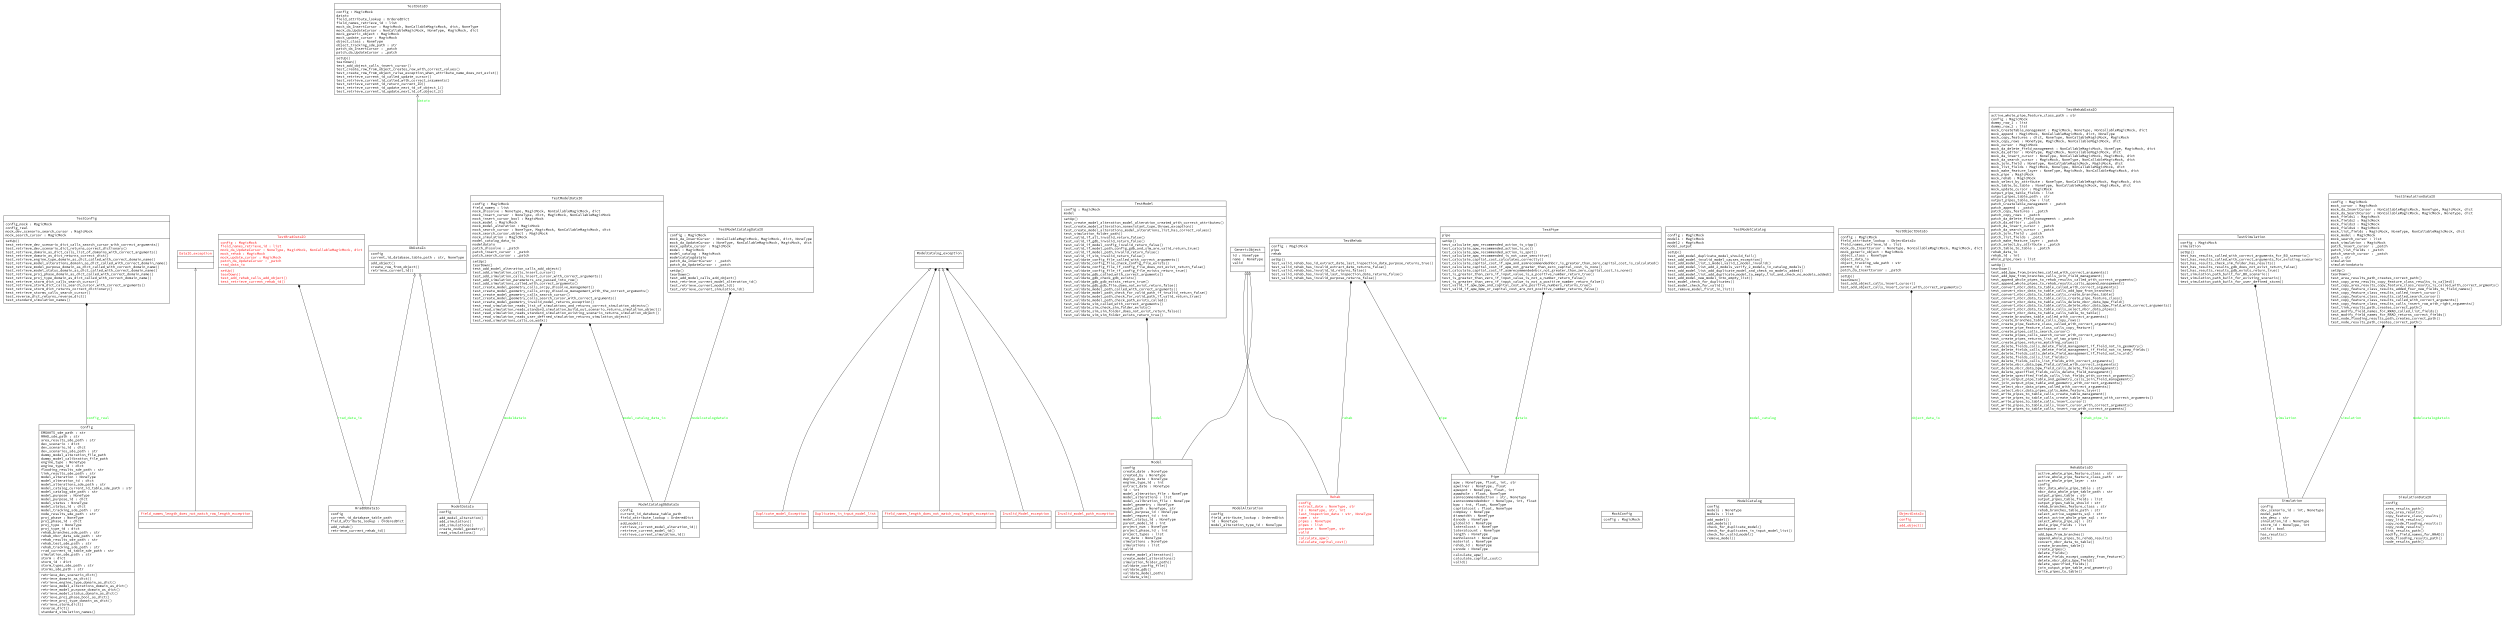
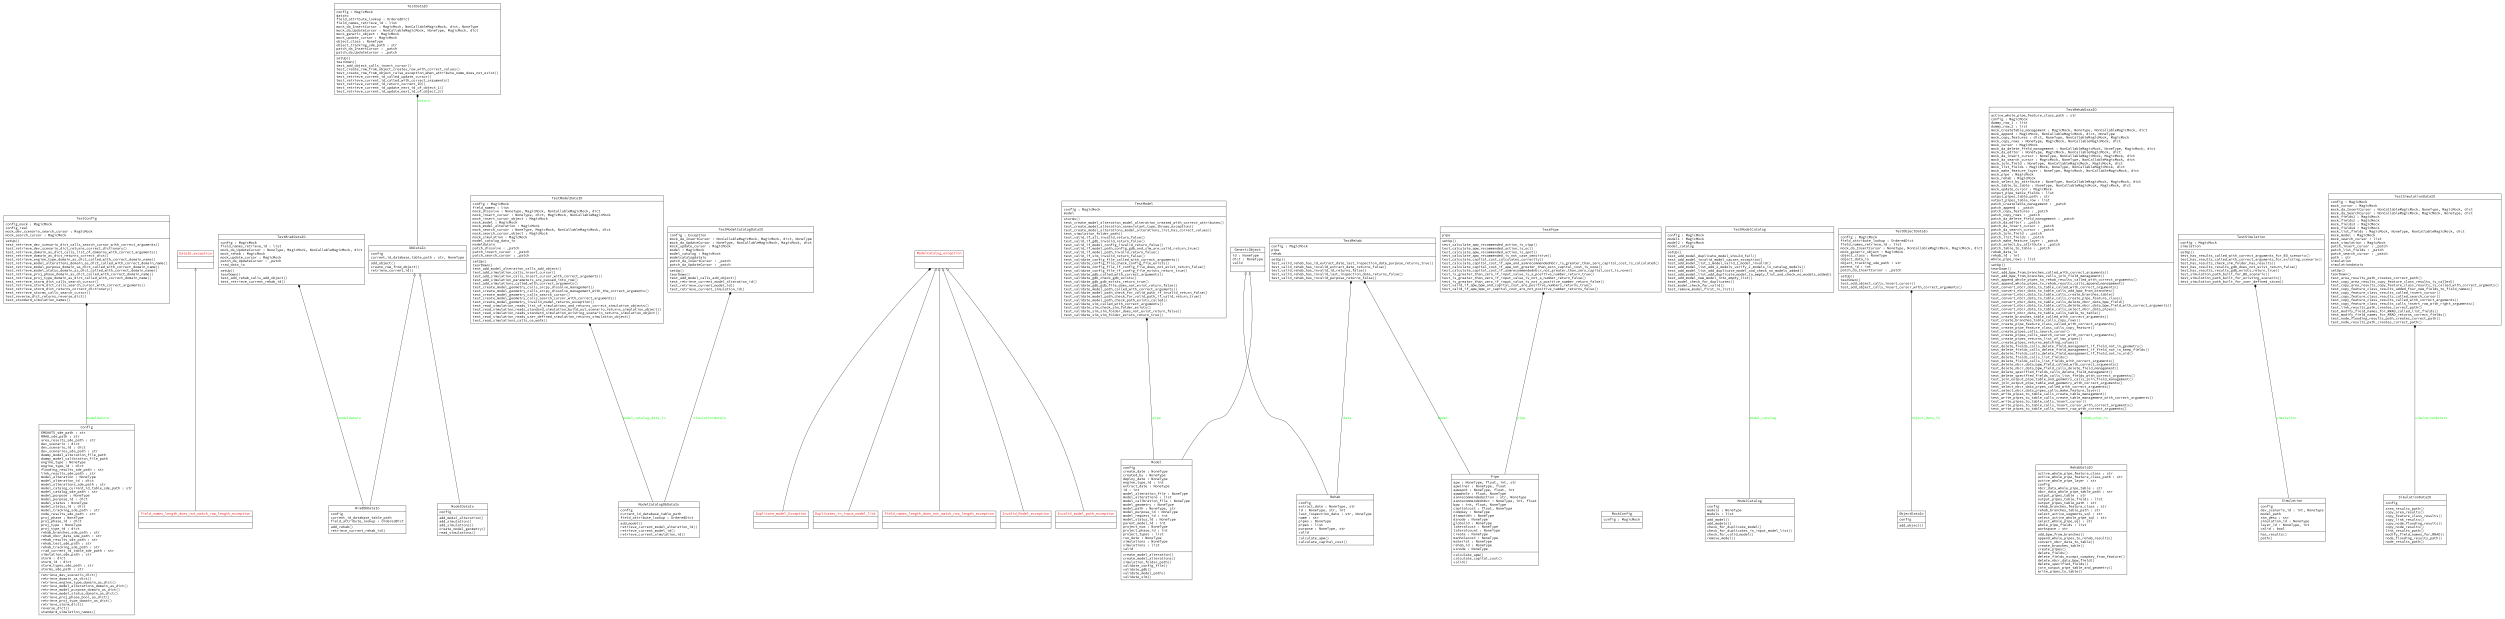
(418, 171) -> (418, 171)
(508, 219) -> (510, 219)
(1071, 219) -> (1072, 219)
(688, 235) -> (688, 235)
(1878, 241) -> (1877, 241)
(1680, 246) -> (1681, 246)
(291, 259) -> (291, 259)
(939, 259) -> (939, 259)
(1248, 259) -> (1248, 259)
(838, 380) -> (838, 380)
(1030, 383) -> (1030, 383)
(892, 391) -> (892, 391)
(2342, 413) -> none
(505, 415) -> none
(98, 418) -> (98, 418)
(350, 418) -> (350, 418)
(710, 418) -> (710, 418)
(1157, 418) -> (1157, 418)
(1347, 418) -> (1347, 418)
(1443, 418) -> (1443, 418)
(1521, 418) -> (1521, 418)
(2431, 418) -> (2431, 418)
(2069, 503) -> (2067, 503)
(1248, 520) -> none
(1335, 520) -> (1335, 520)
(1911, 520) -> (1911, 520)
(2285, 525) -> (2285, 525)
(1471, 534) -> (1471, 534)
